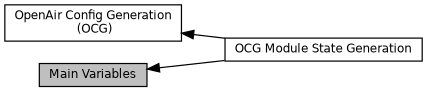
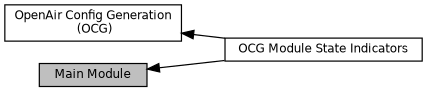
(324, 50) -> (324, 50)
(93, 75) -> (93, 75)
